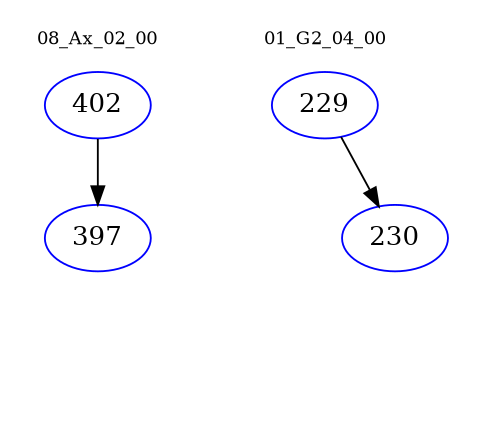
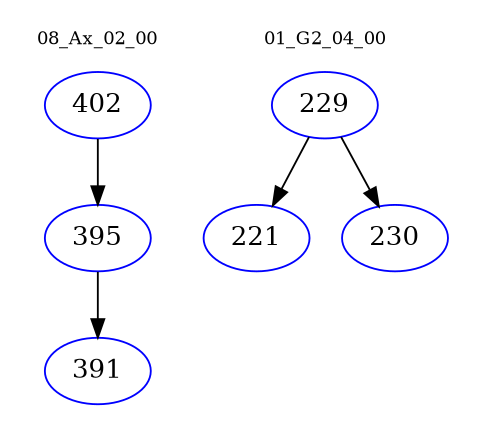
(98, 238) -> (98, 238)
none -> (257, 238)
none -> (98, 371)
